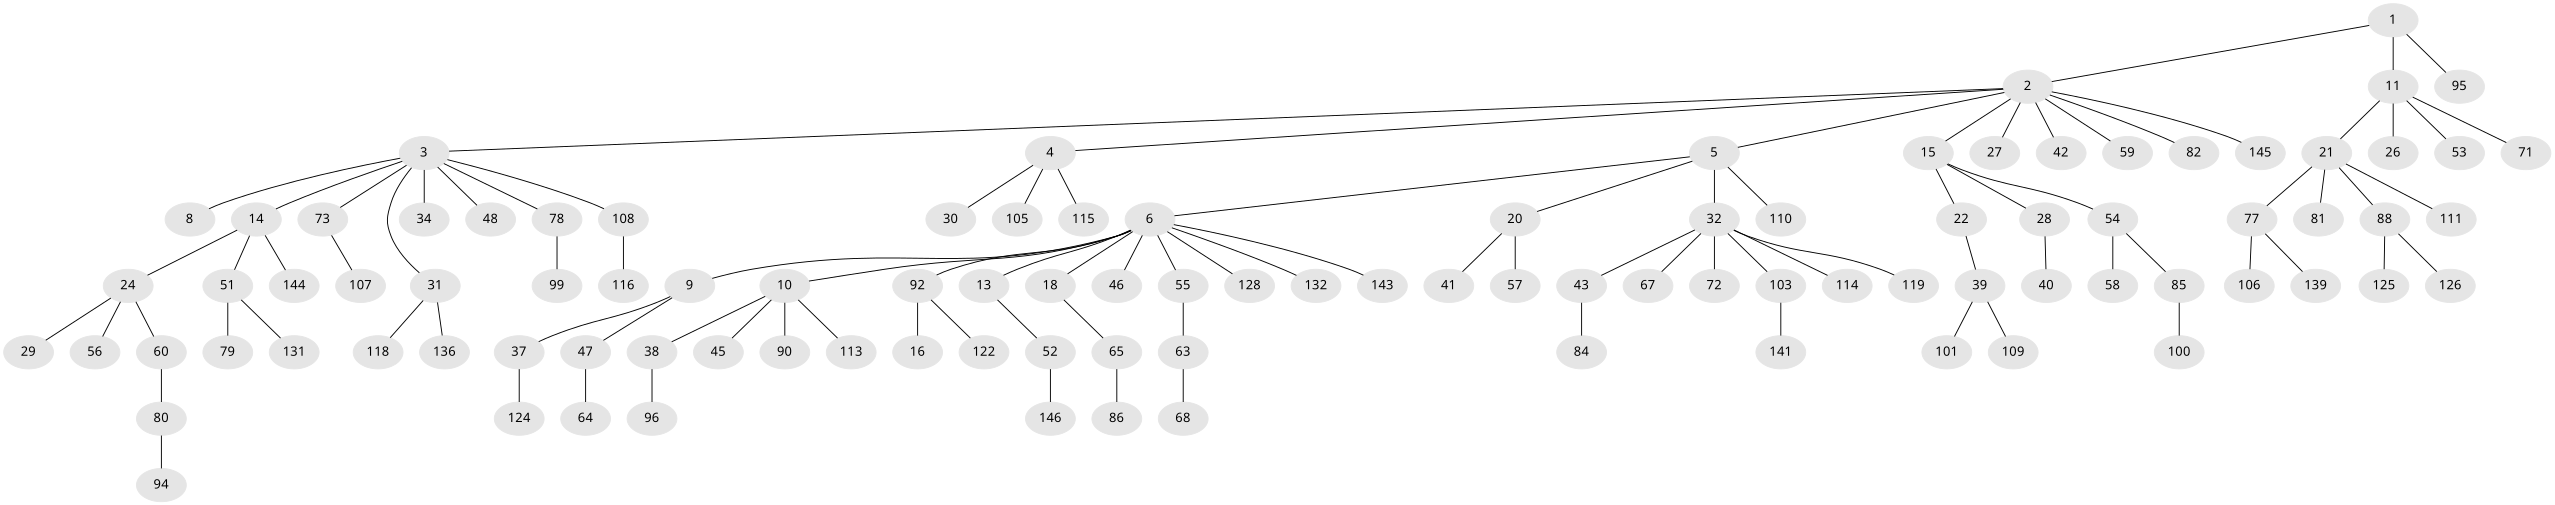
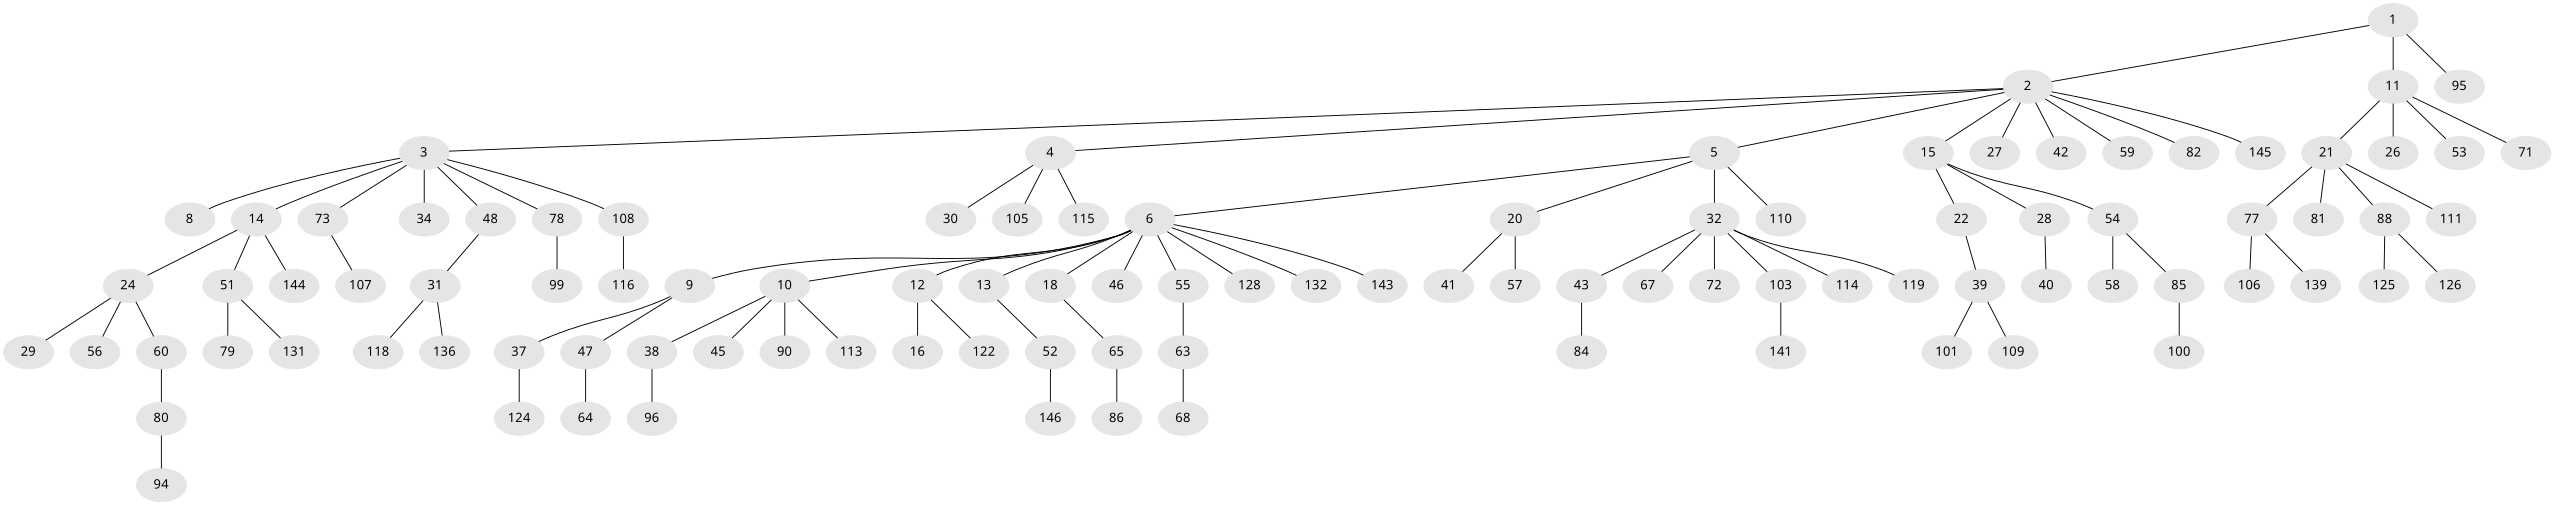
(388, 222) -> (463, 253)
(918, 286) -> (918, 286)
